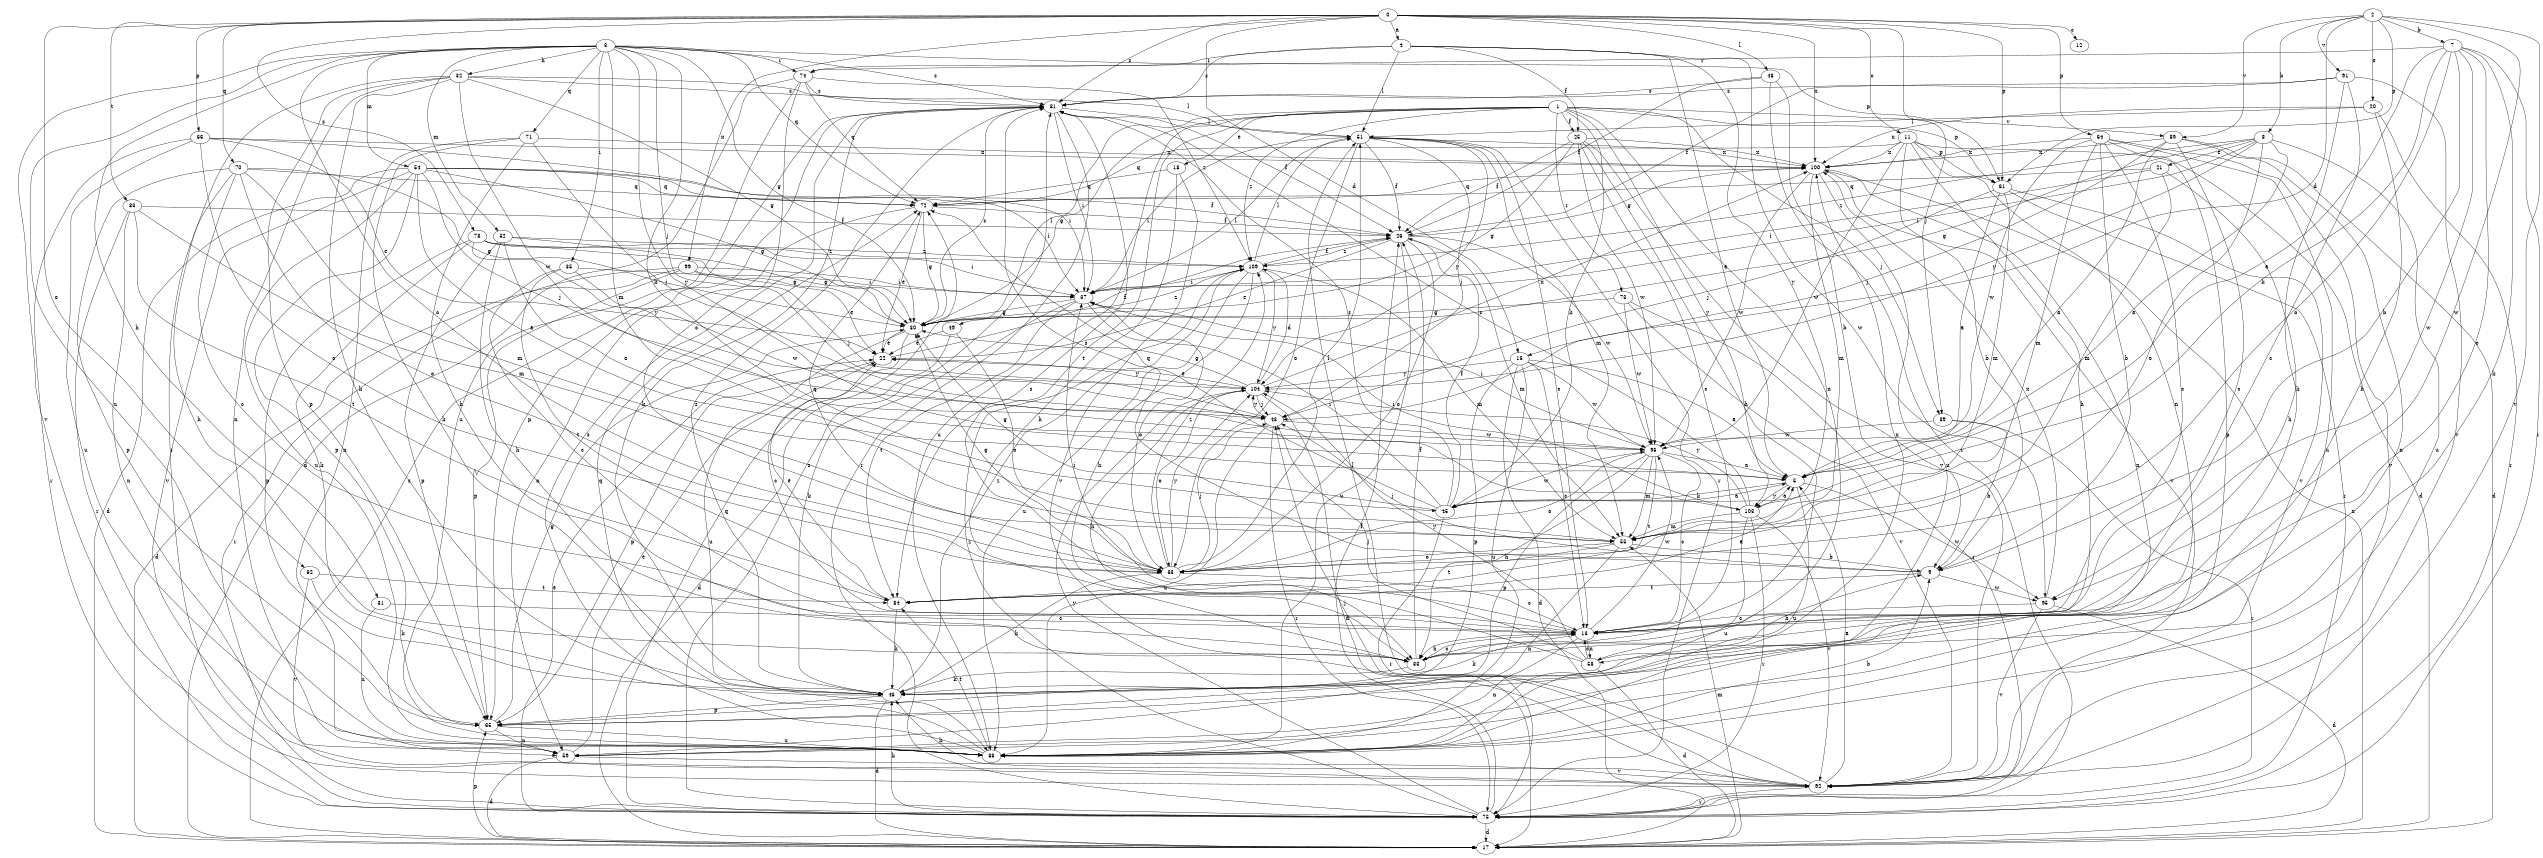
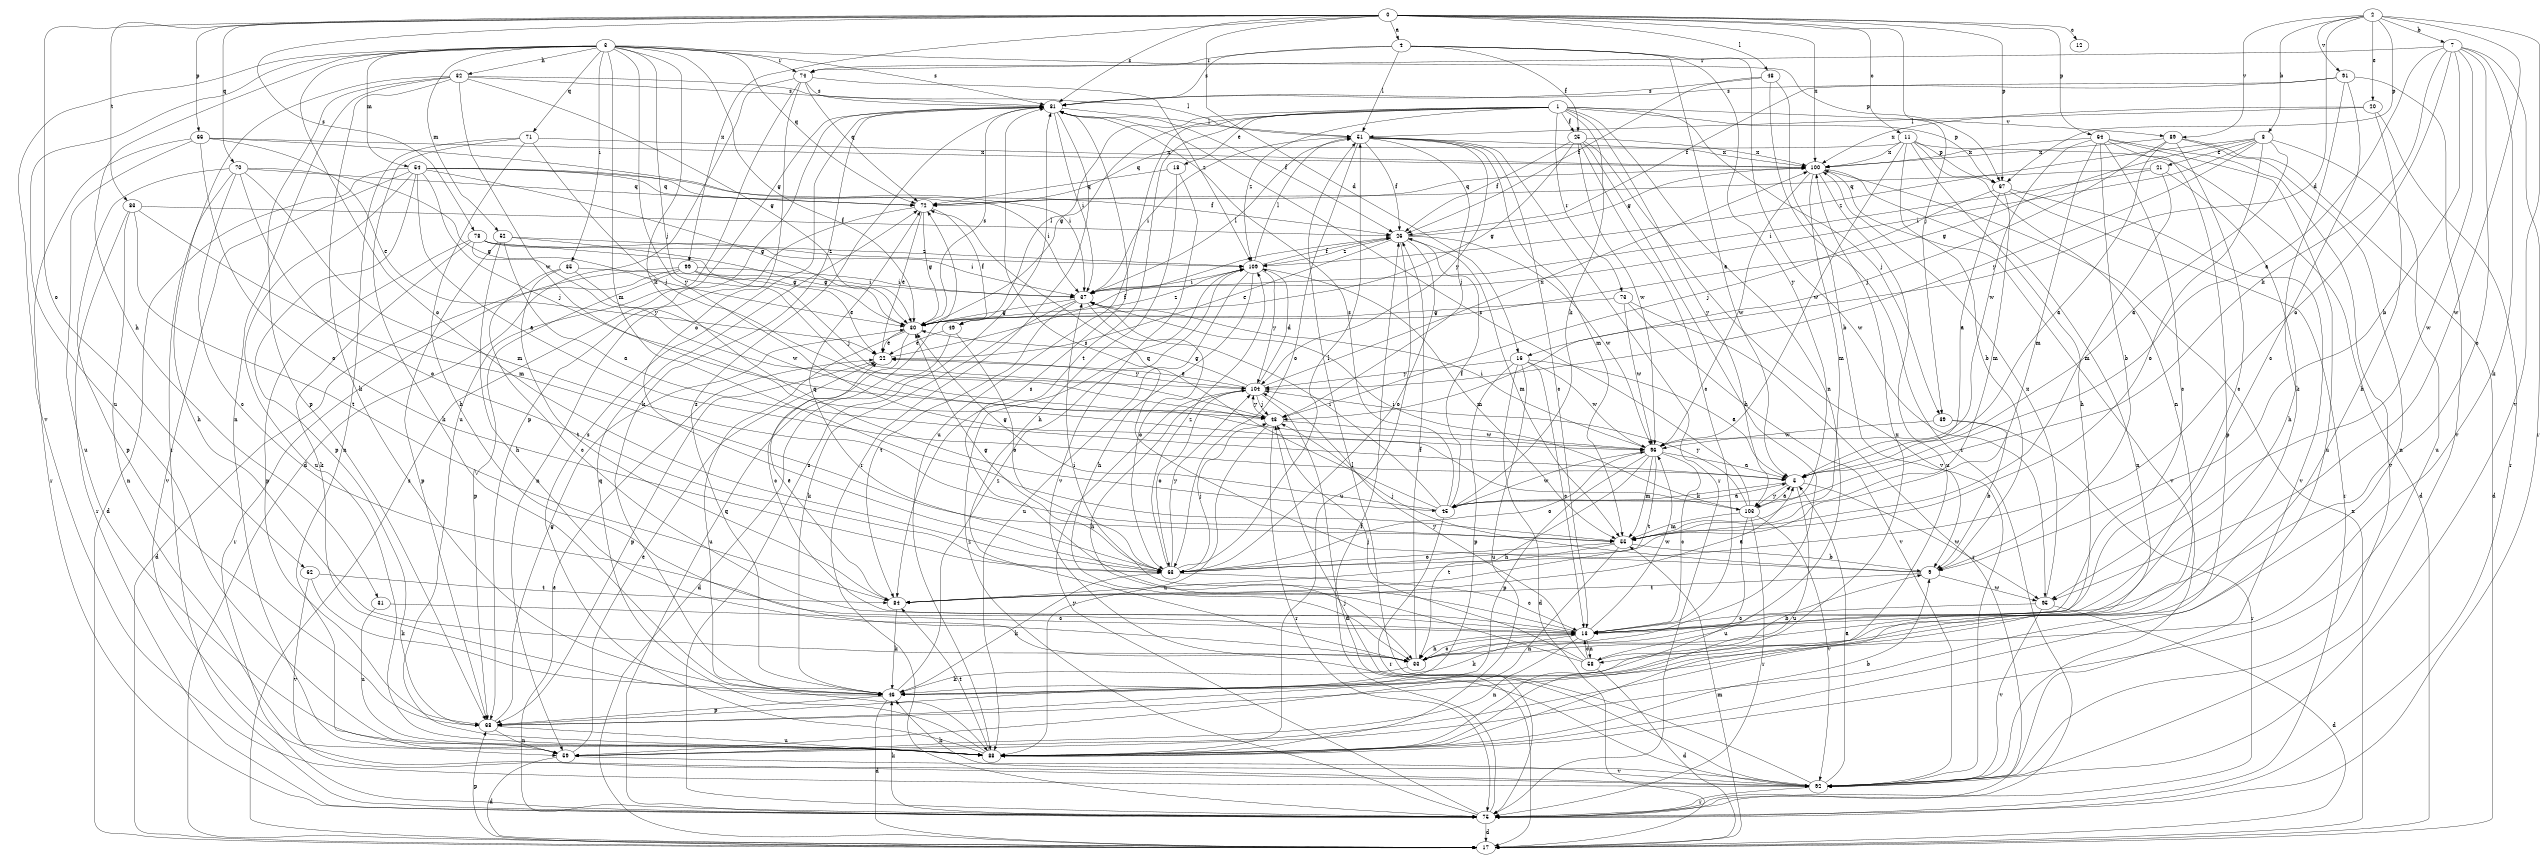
(2002, 187) -> (2002, 187)
(1160, 219) -> (980, 265)
(488, 726) -> (488, 726)
